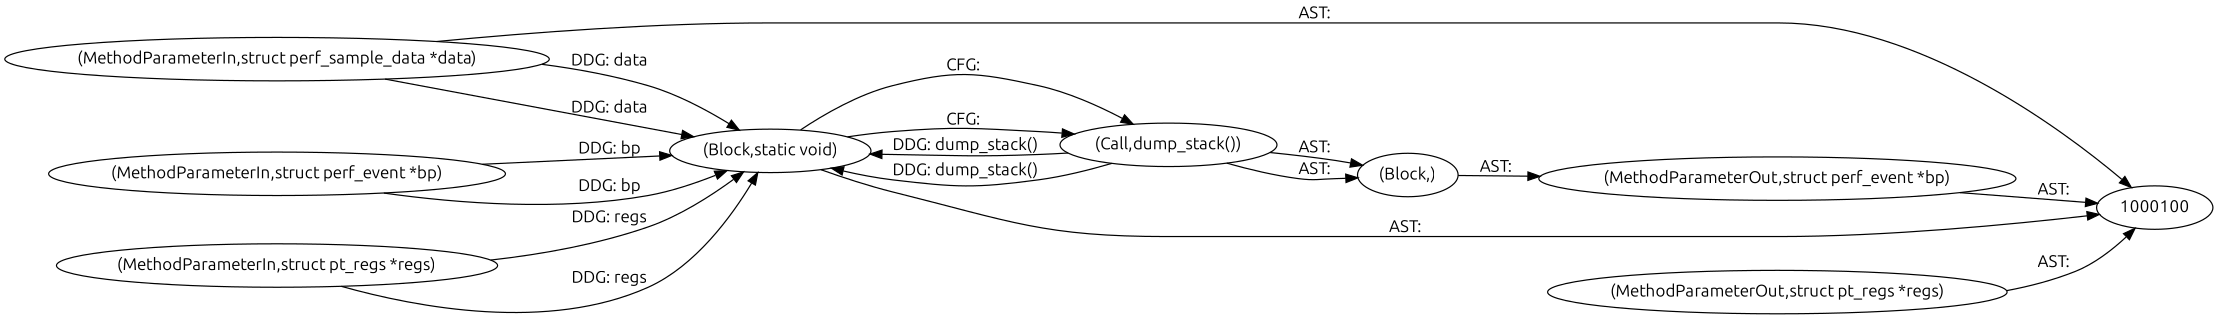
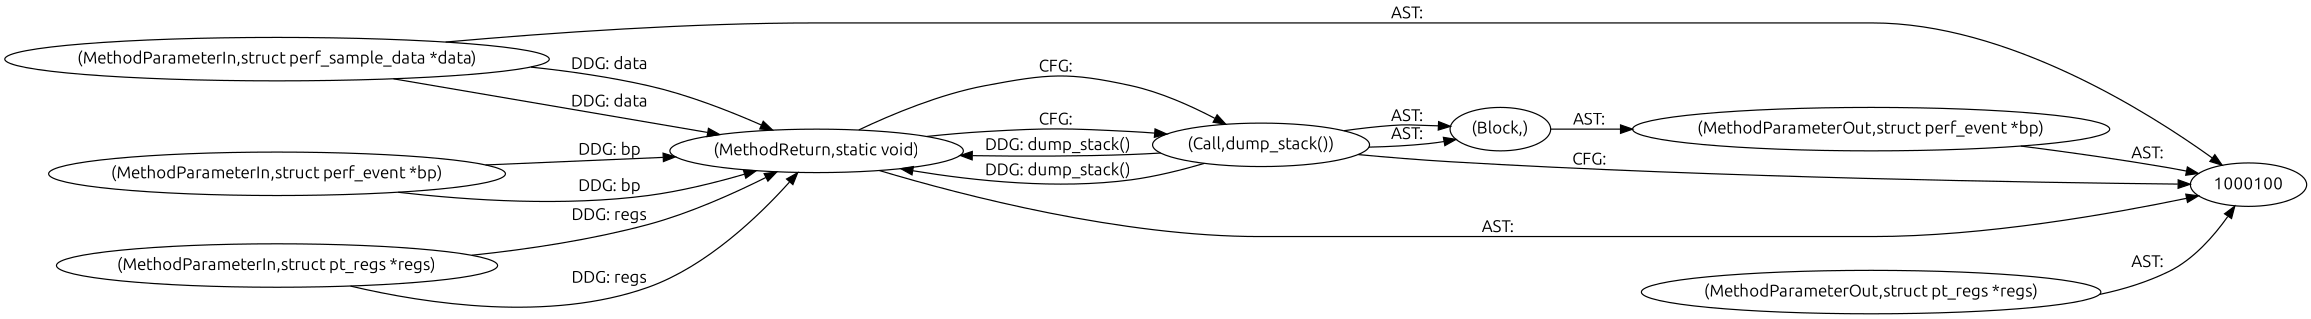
(770, 151) -> (817, 151)
none -> (1768, 176)
